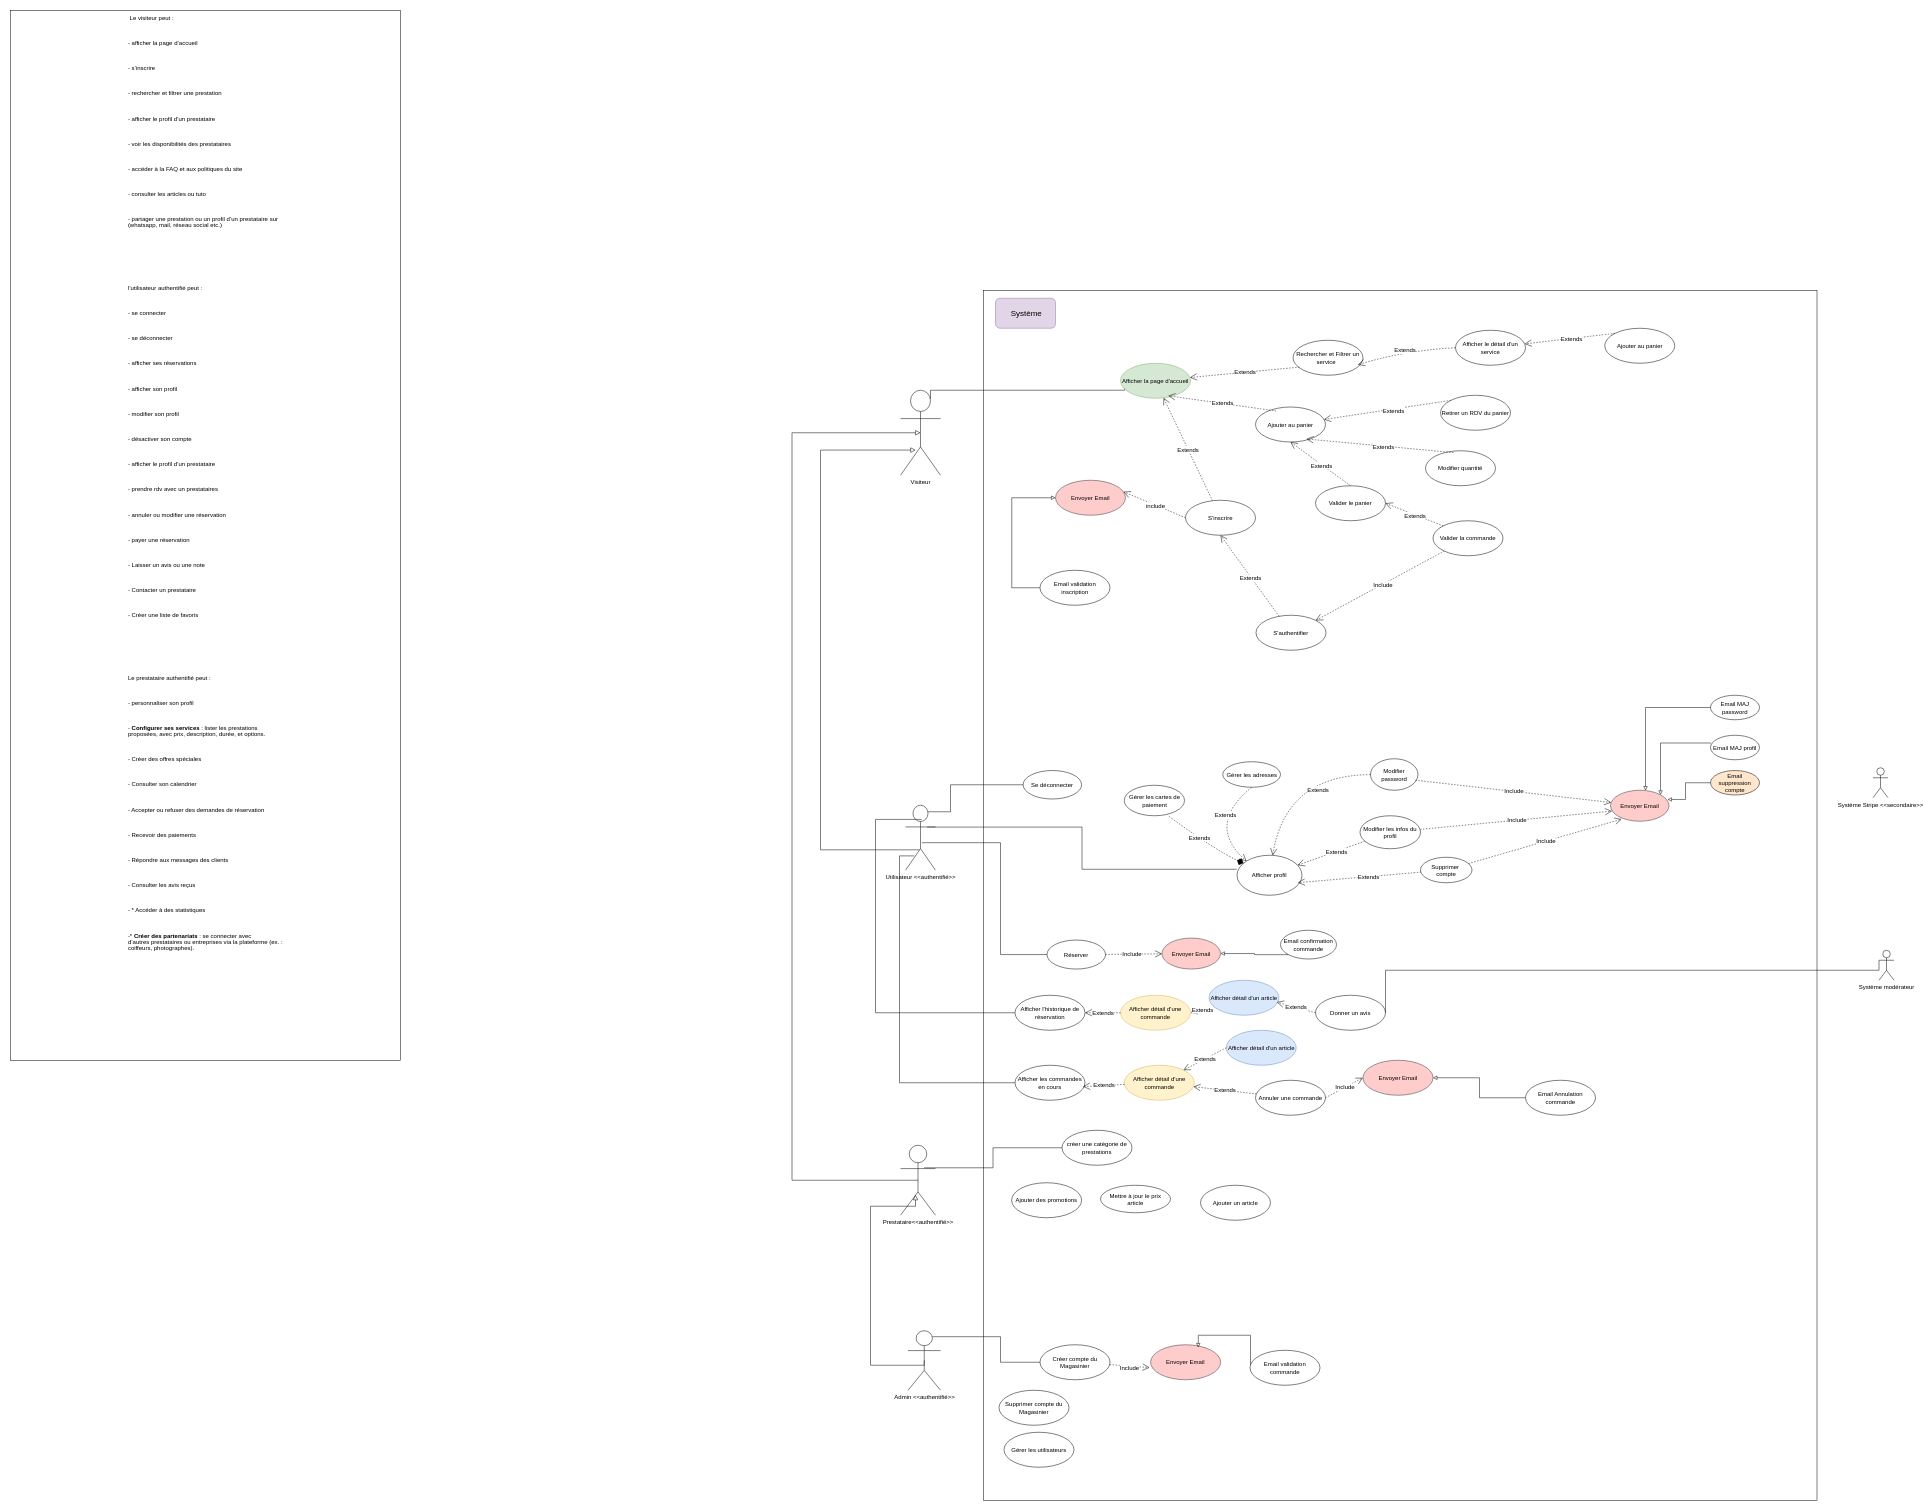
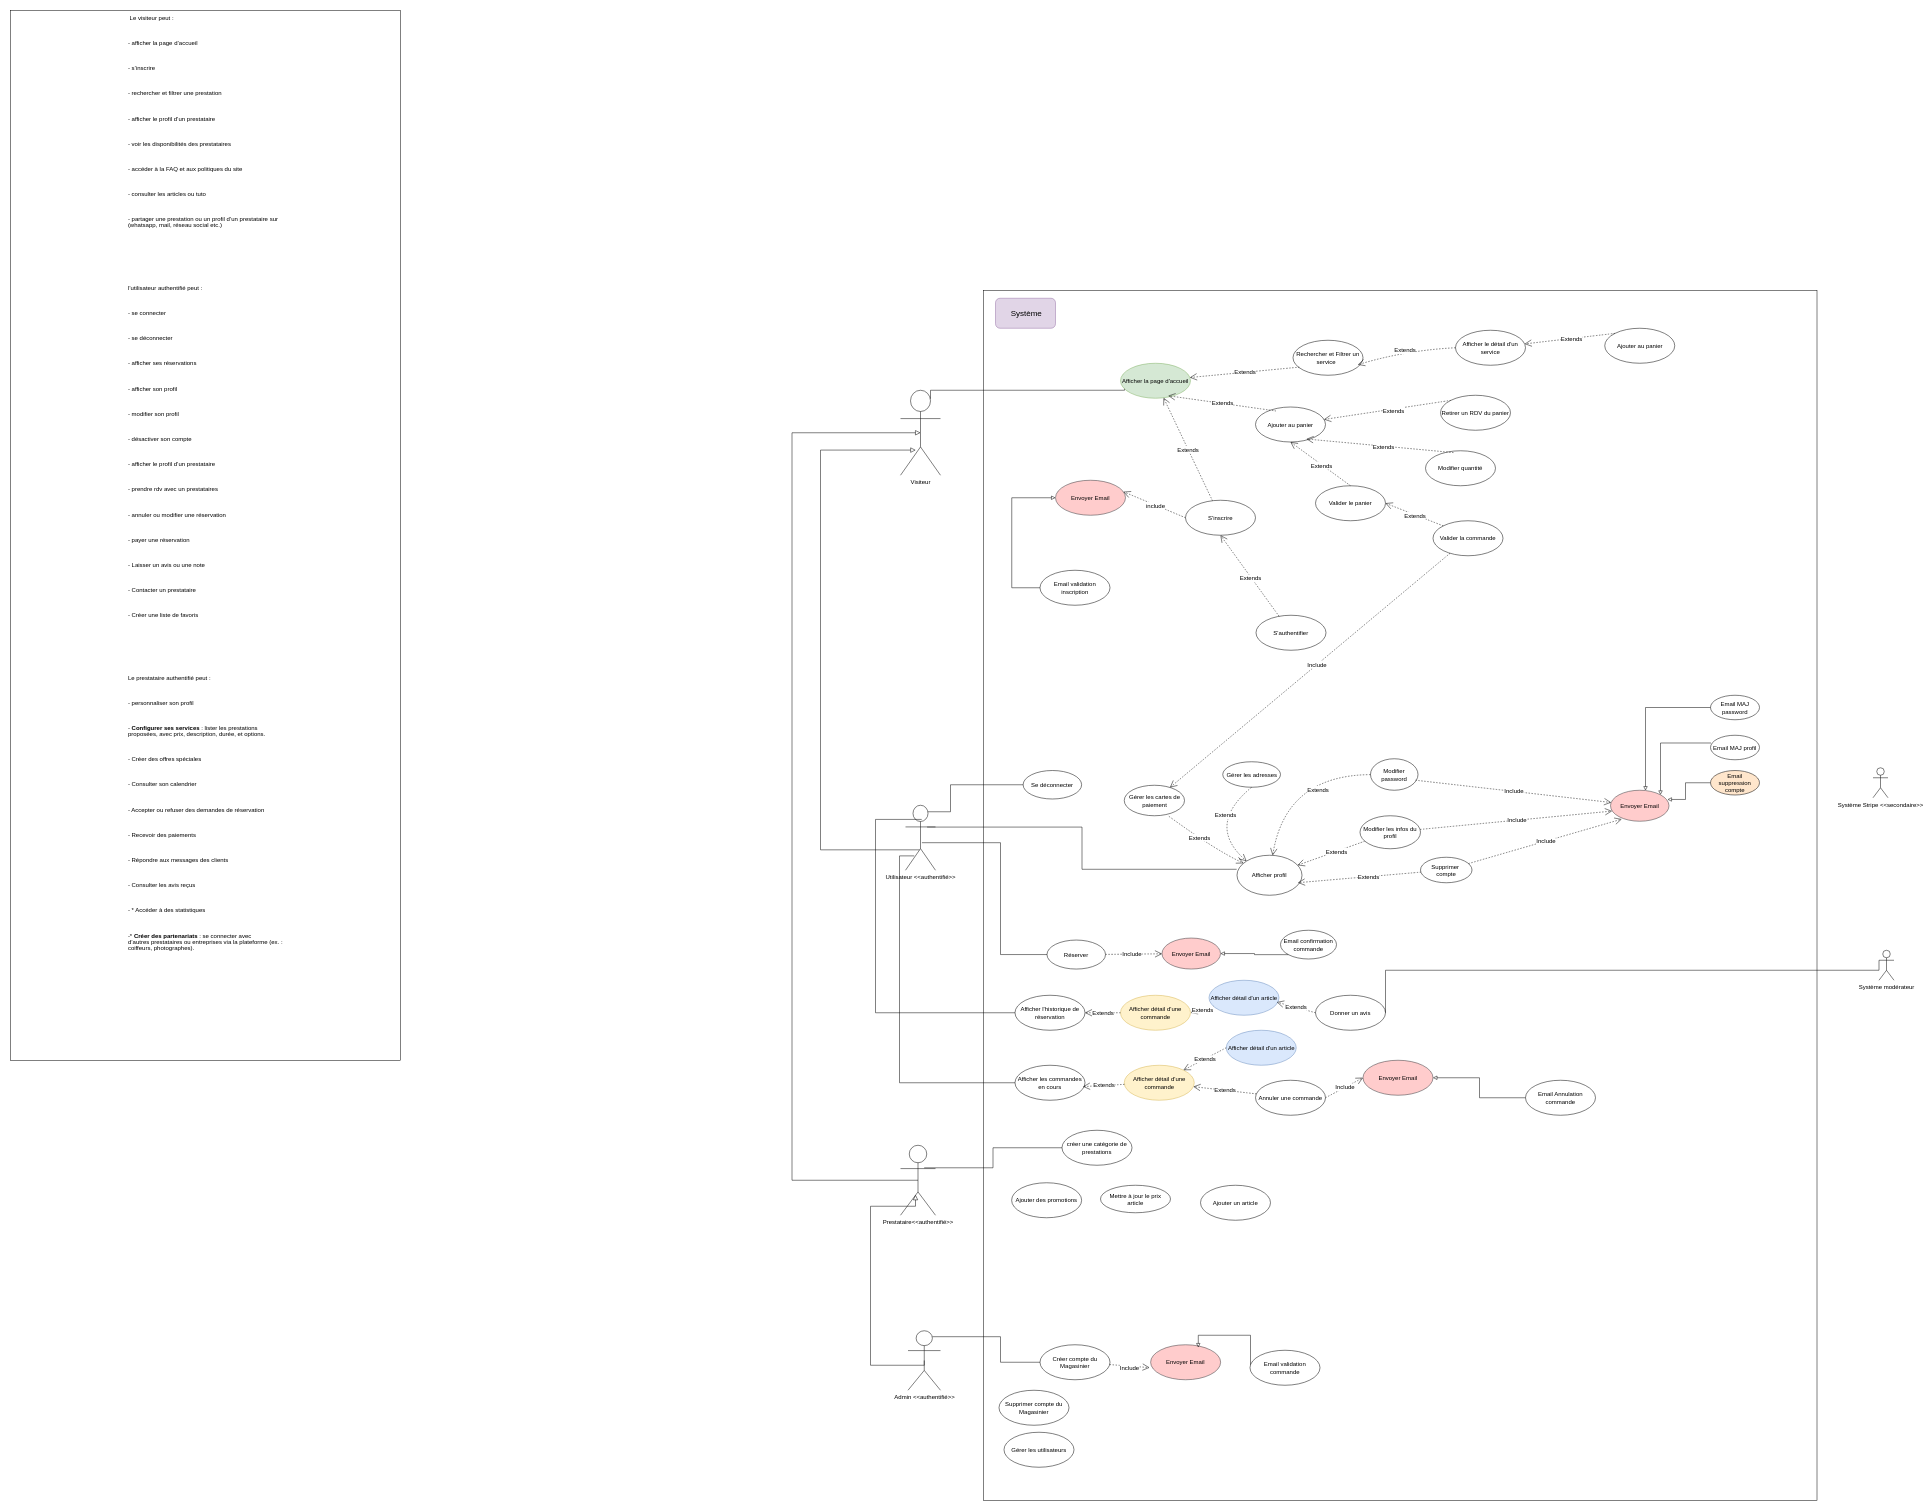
(1386, 582) -> (1323, 659)
(1236, 860) -> (1239, 861)
